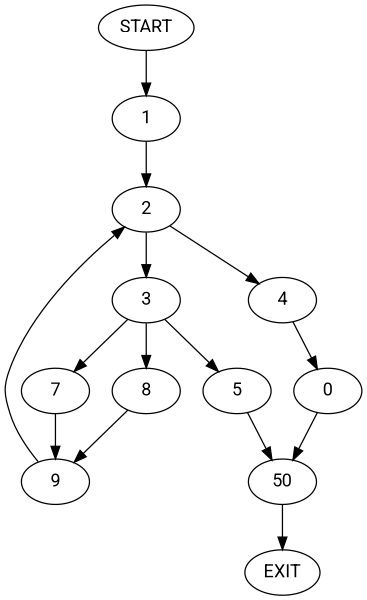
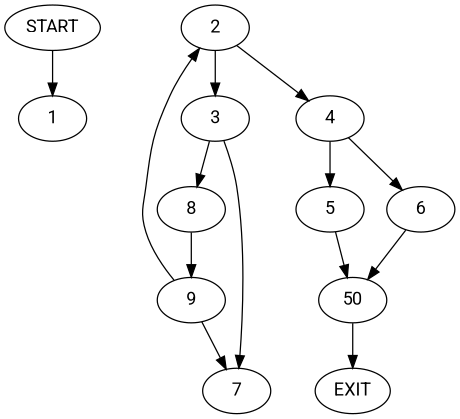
(146, 158) -> none
(187, 341) -> (330, 158)
(328, 391) -> (421, 209)
(55, 430) -> (211, 340)
